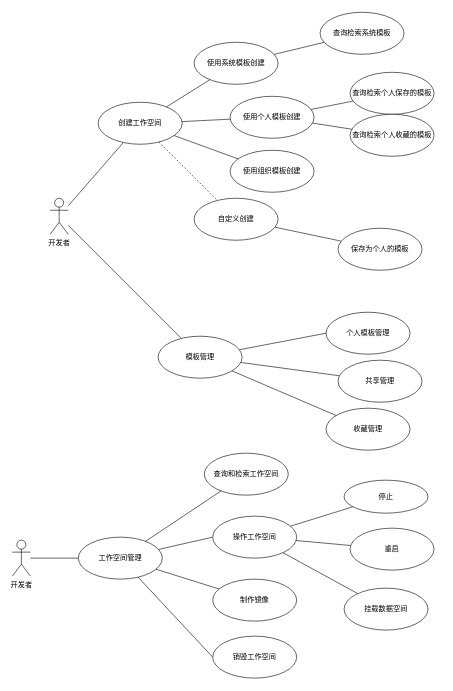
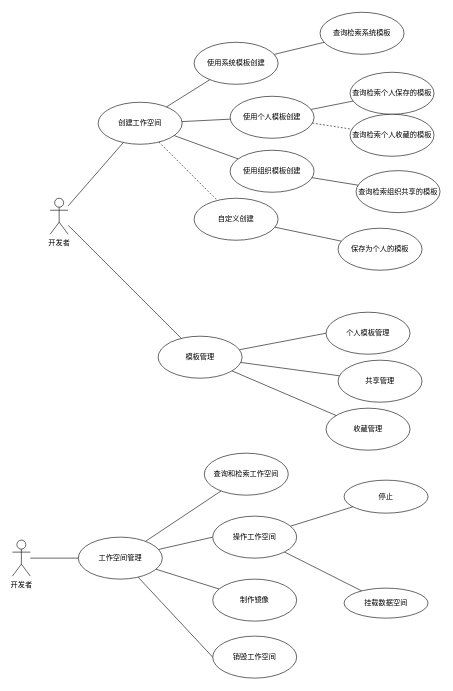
(332, 126) -> (332, 126)
none -> (335, 181)
none -> (398, 192)
(323, 543) -> none
(392, 549) -> none
(386, 609) -> (386, 603)
